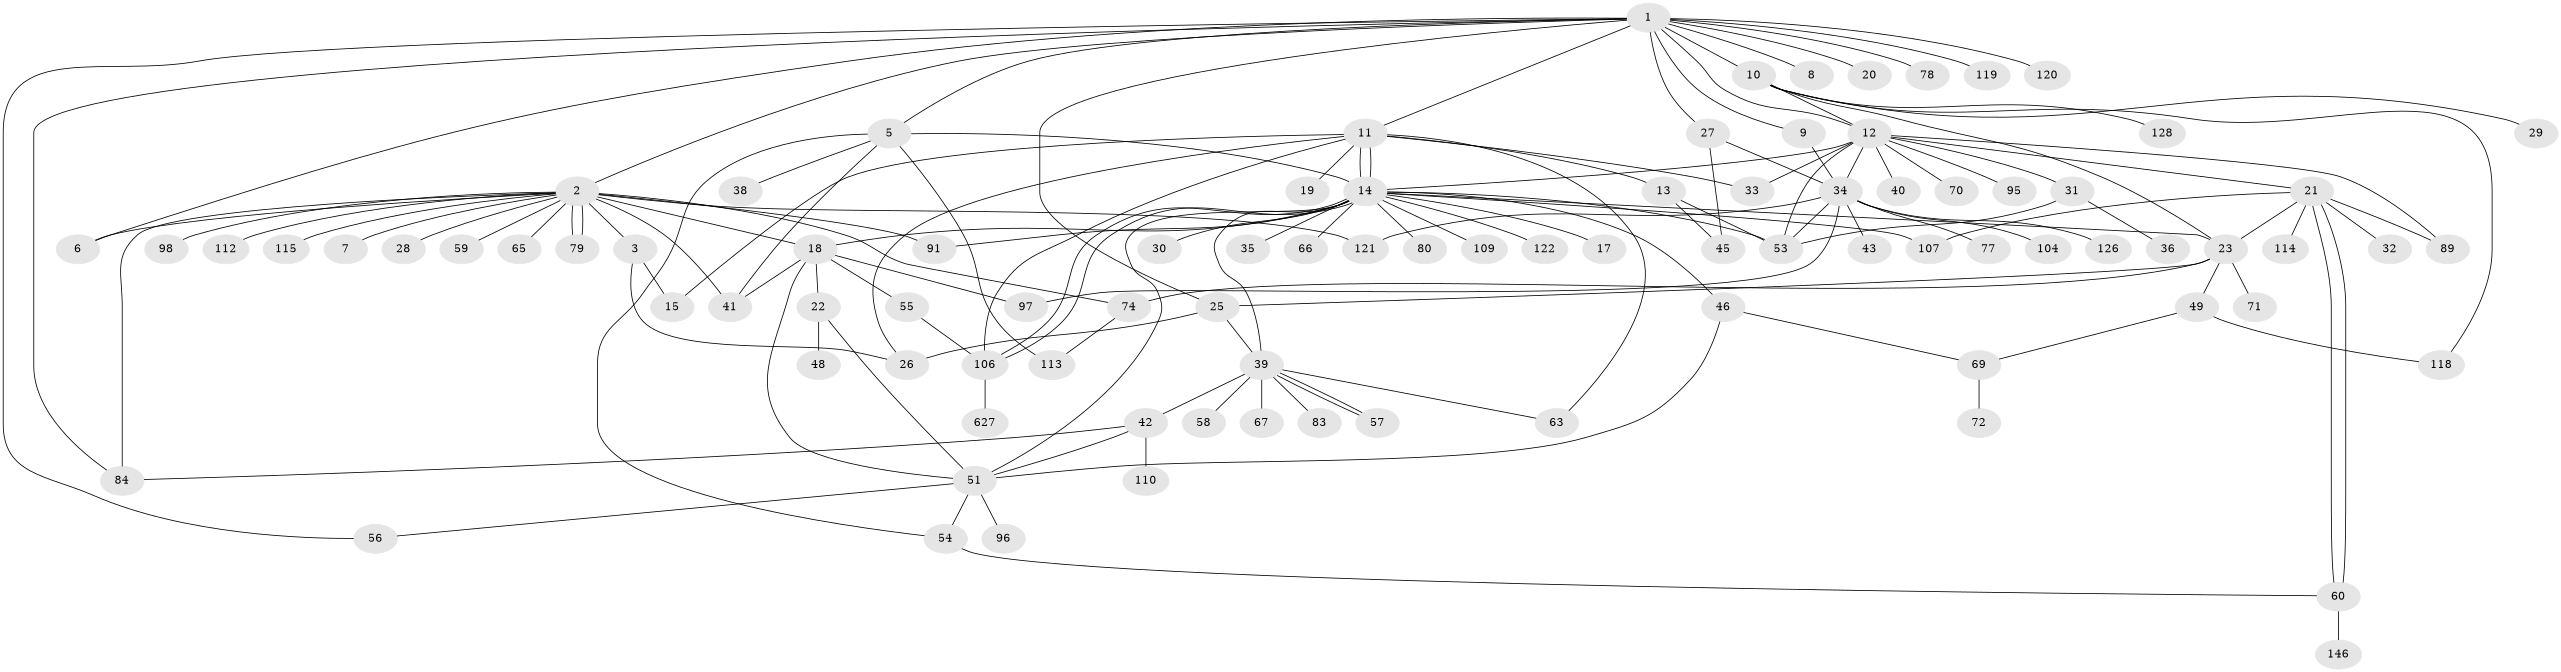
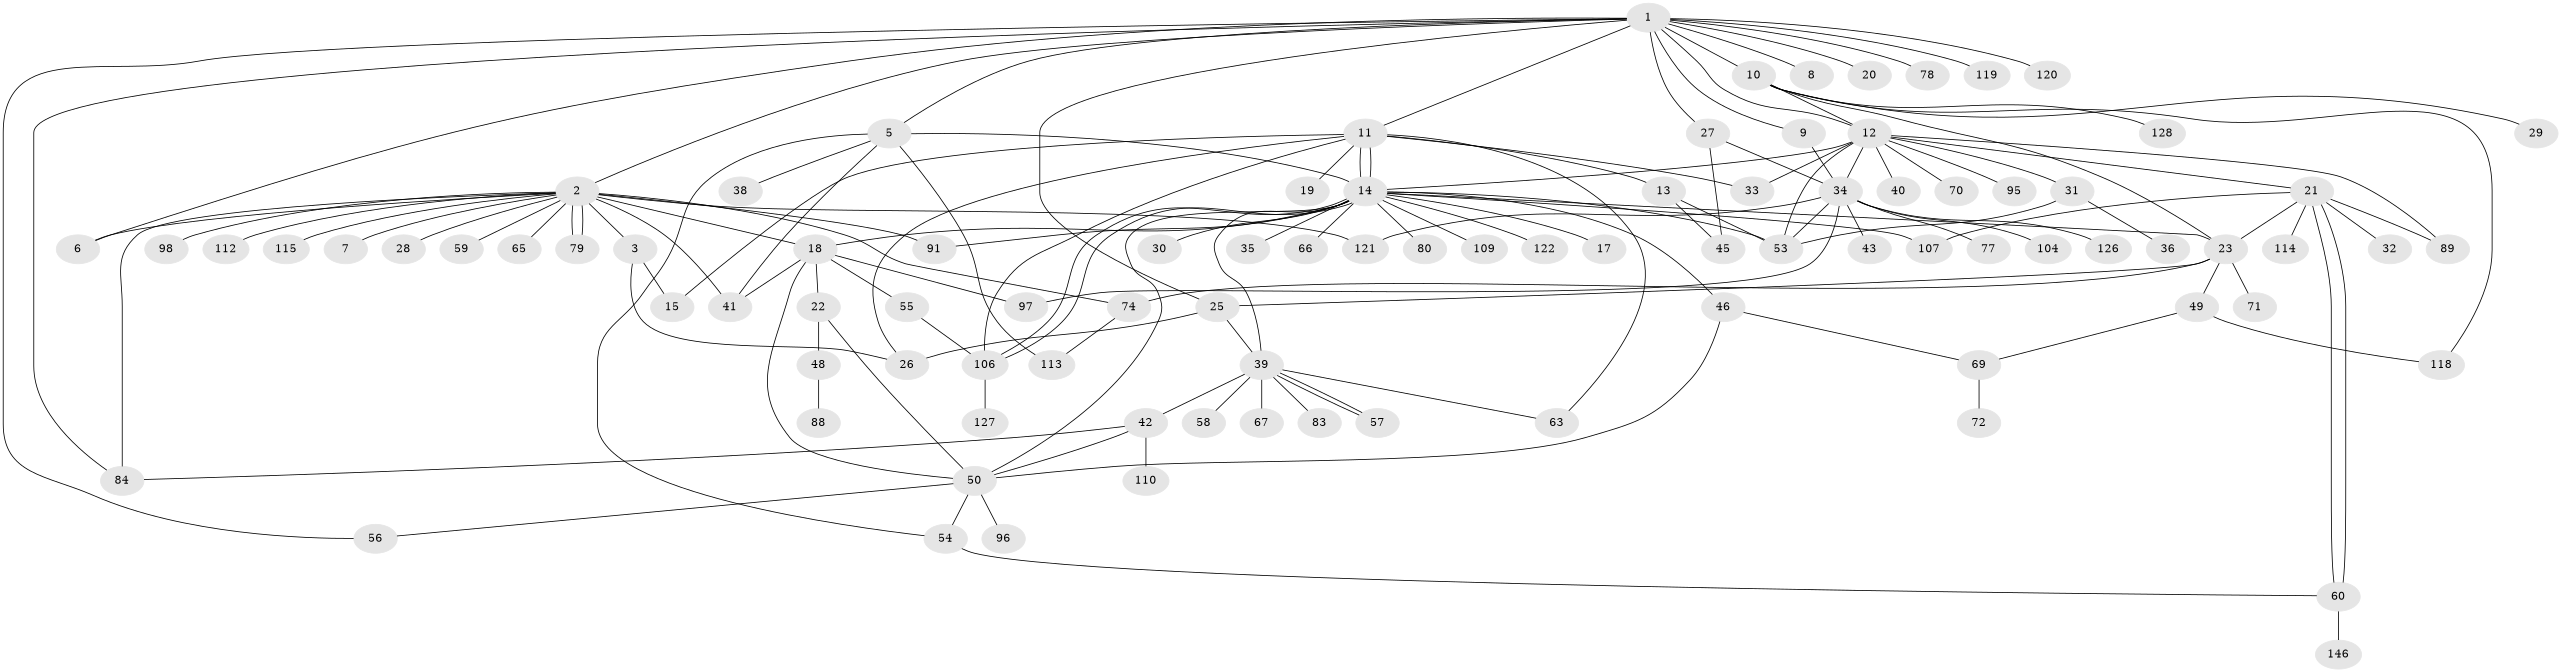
none -> (819, 423)
(985, 423) -> (985, 423)
(975, 481) -> (975, 481)
